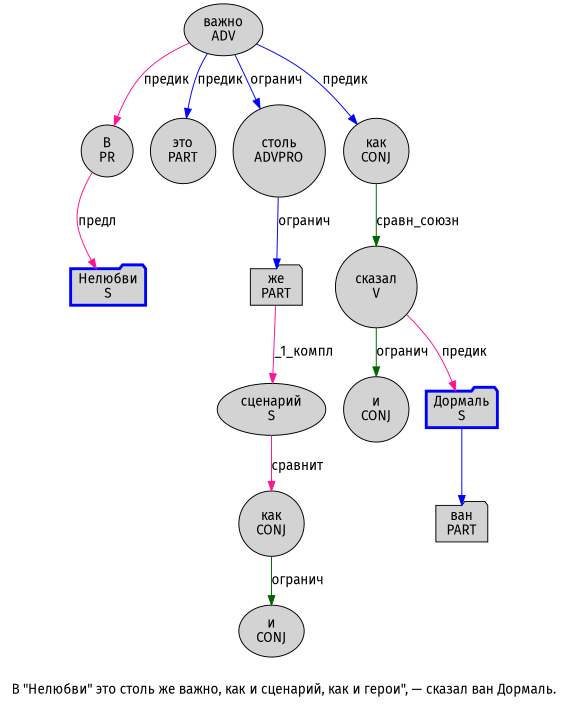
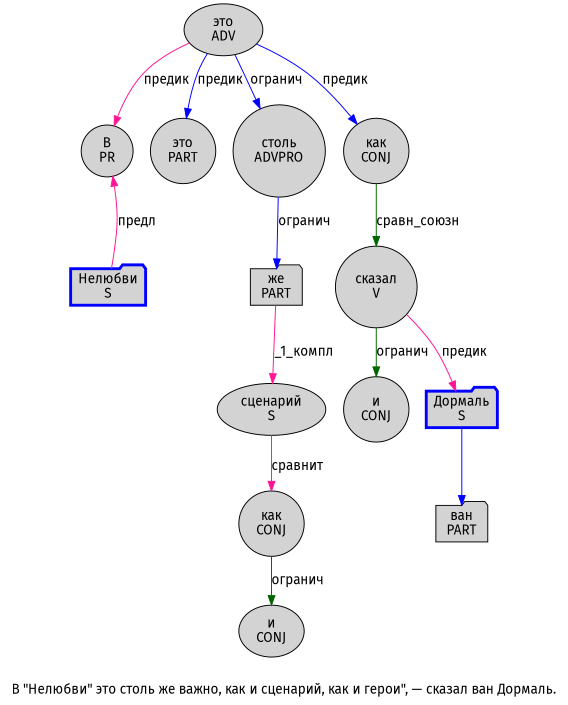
(223, 30) -> (223, 30)
(77, 216) -> (117, 228)
